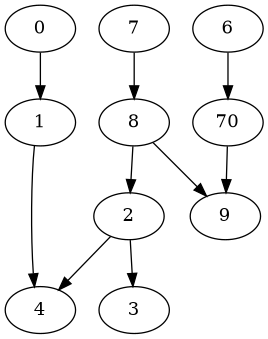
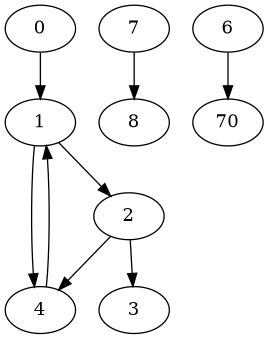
(132, 163) -> (80, 165)
(225, 216) -> none
none -> (49, 223)
